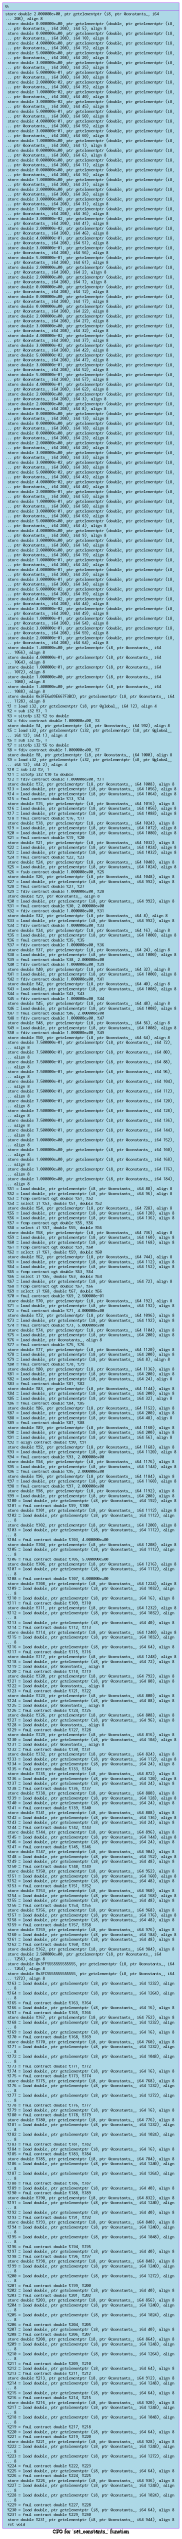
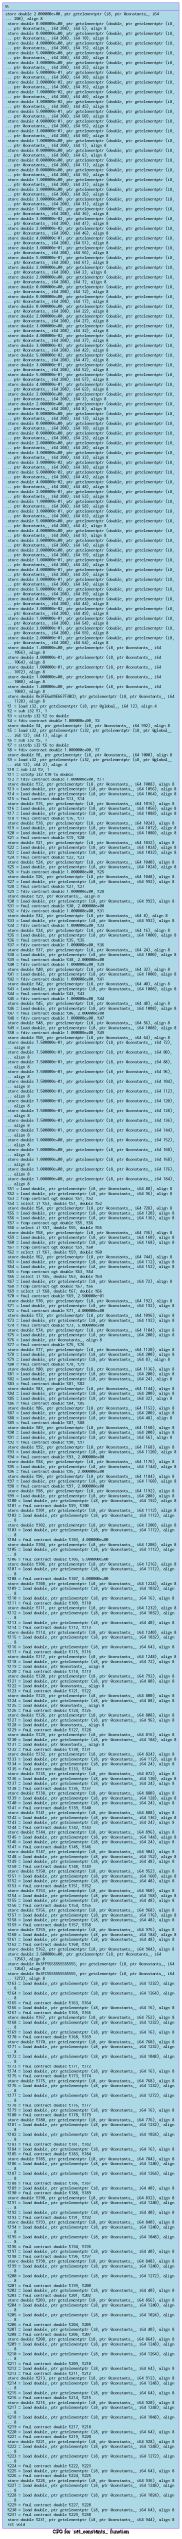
(46, 1442) -> (45, 1442)
